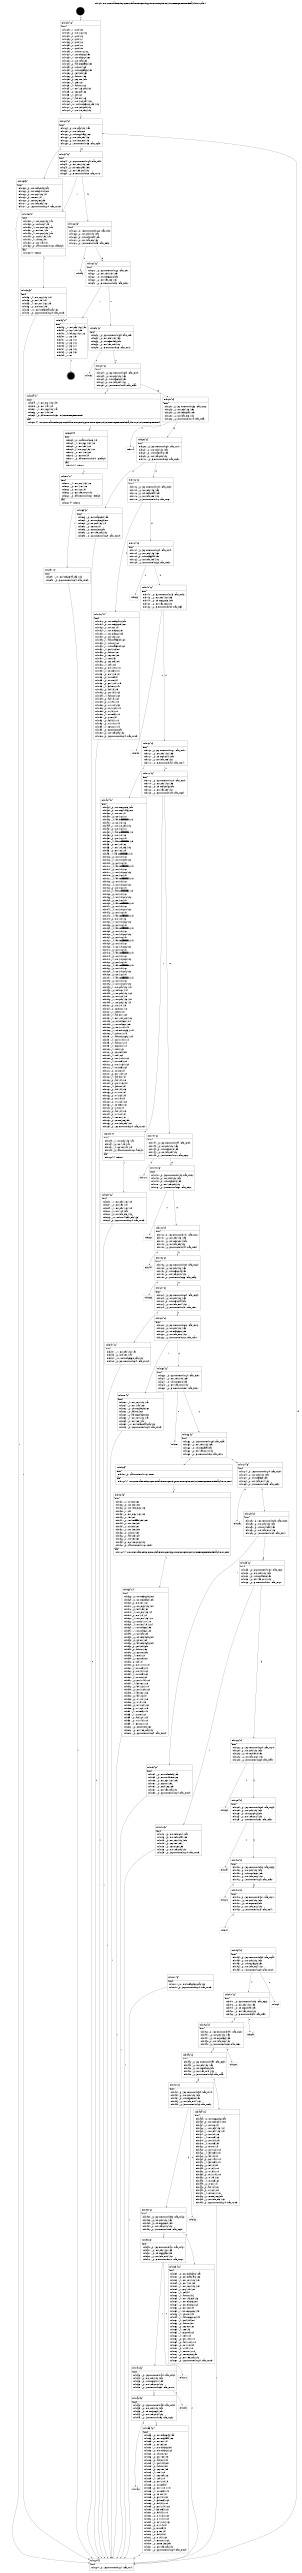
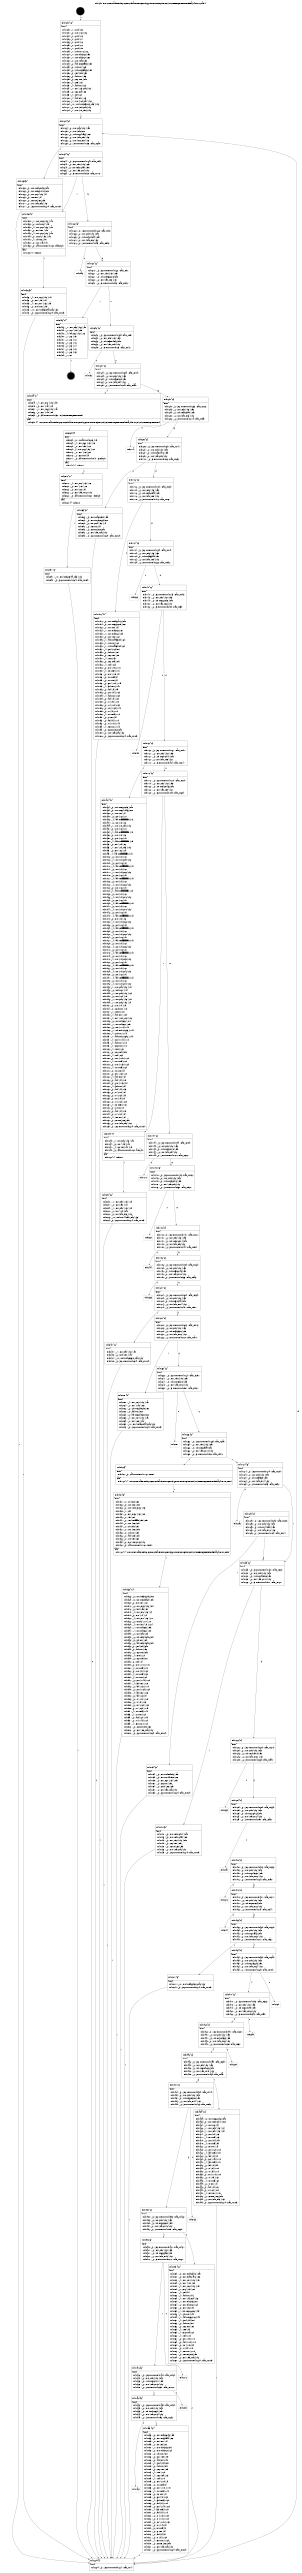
(80, 149) -> none
(263, 1499) -> (292, 1522)
(253, 1840) -> none
none -> (253, 1930)
